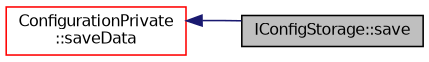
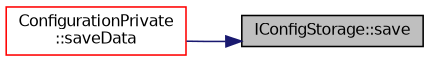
(222, 21) -> (206, 41)
